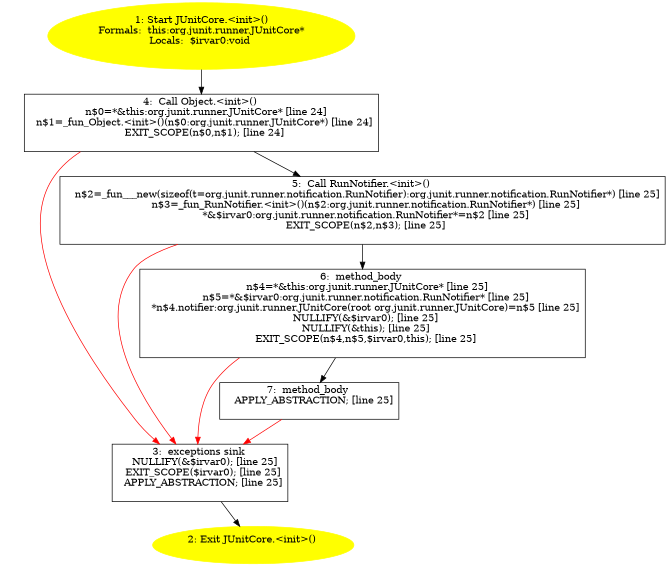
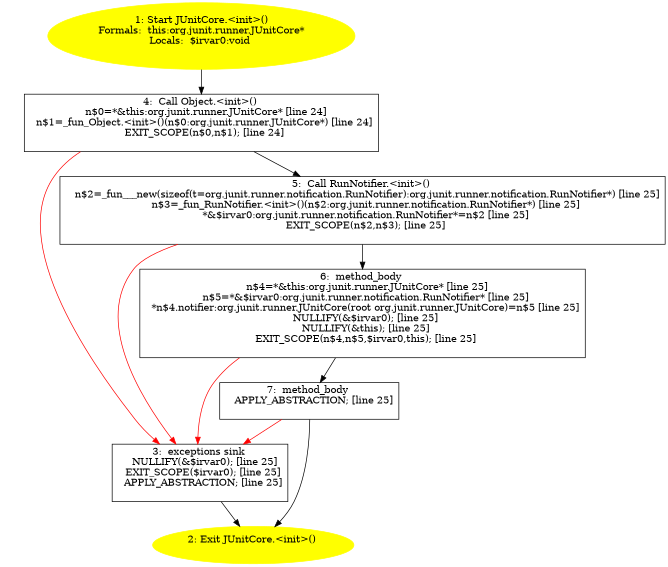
none -> (304, 473)
